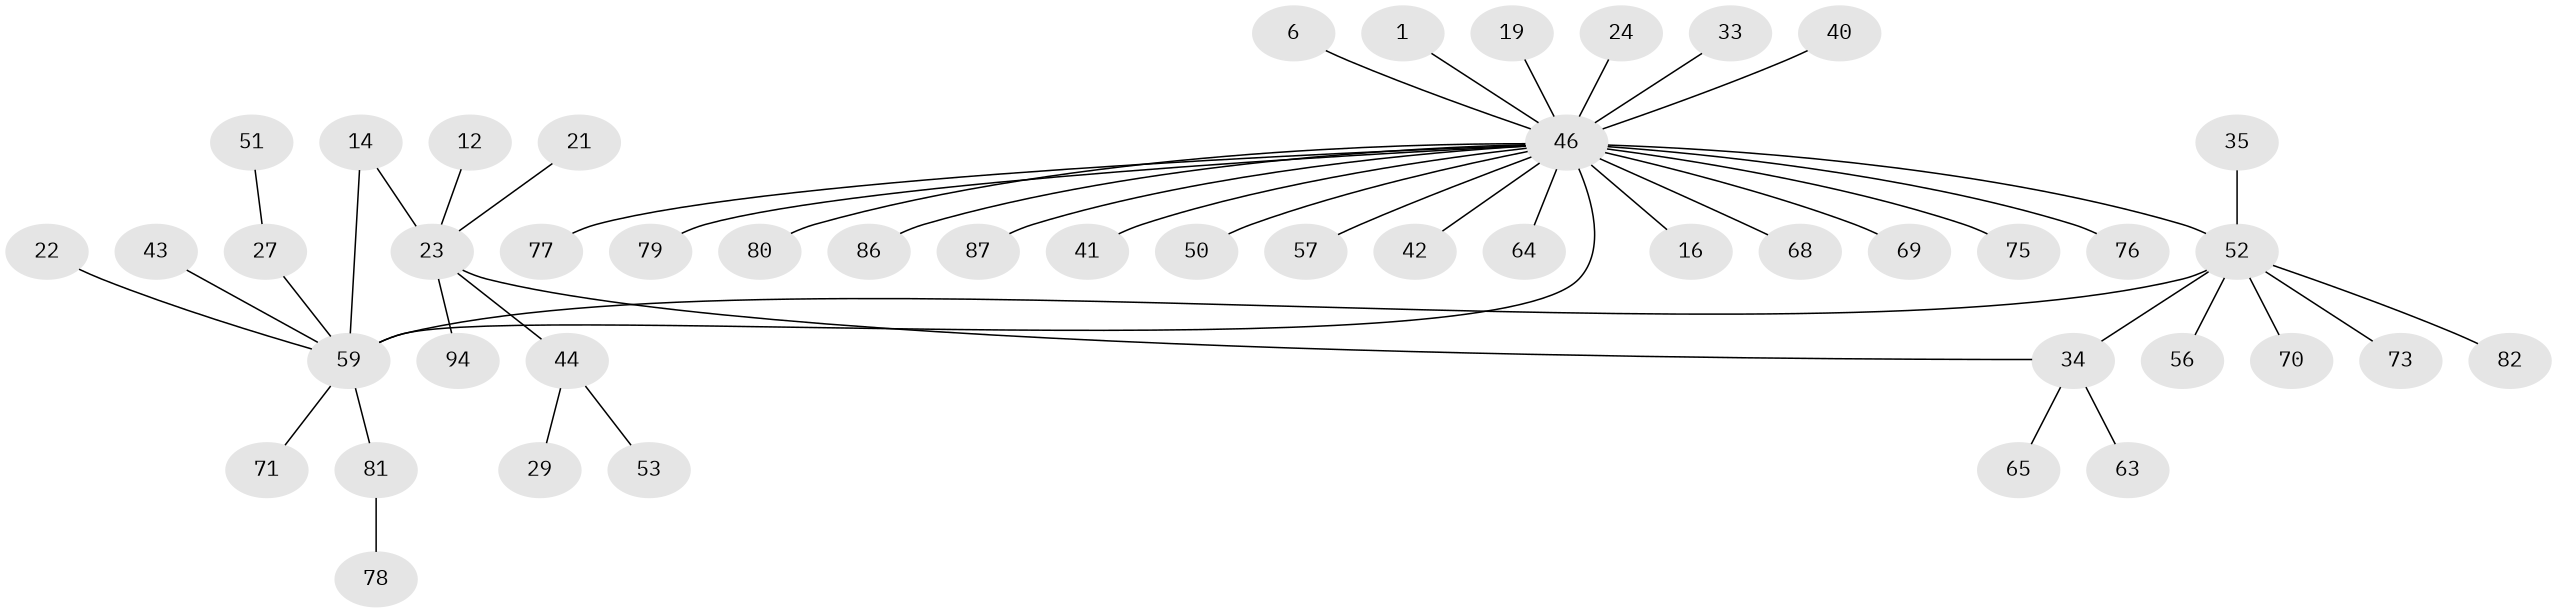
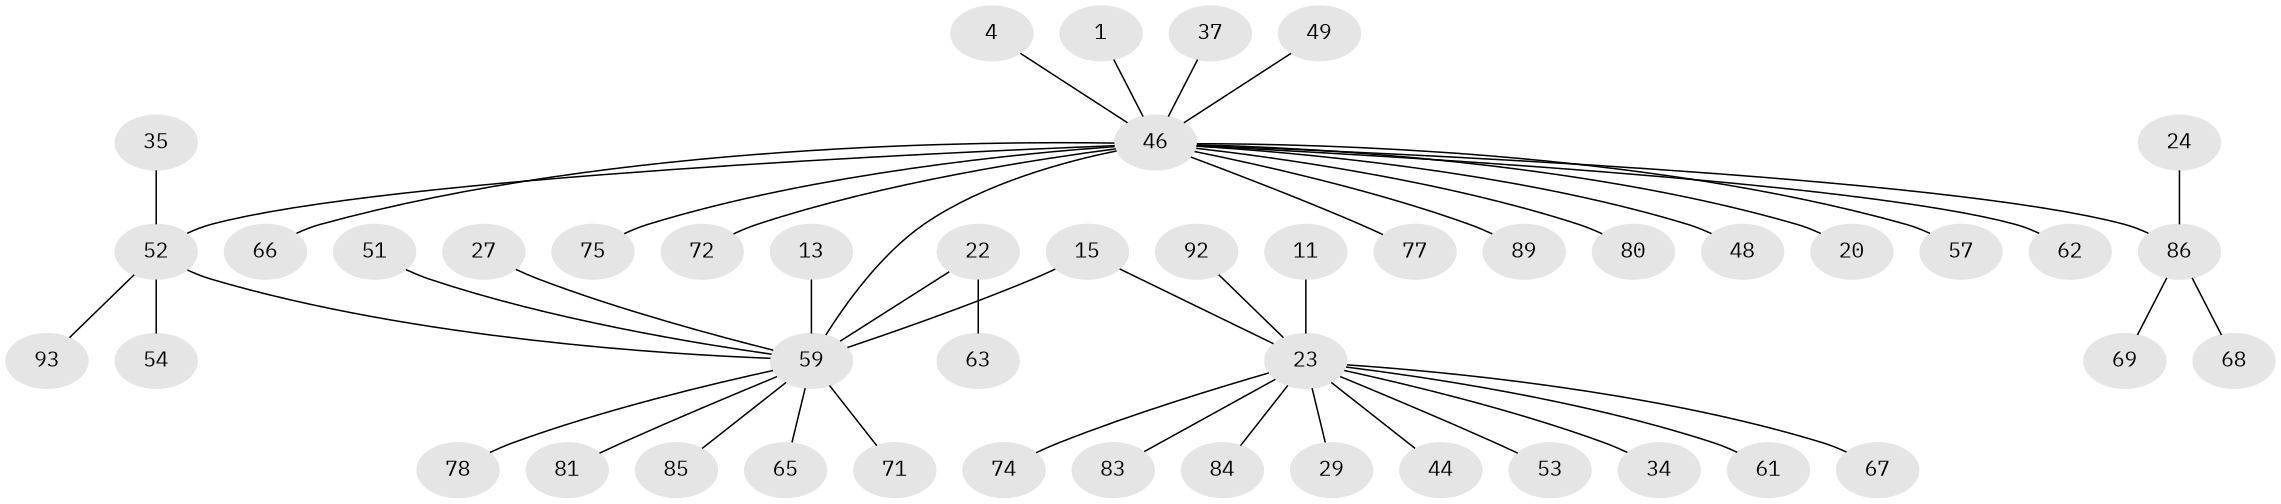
(1294, 33) -> (992, 33)
(1512, 33) -> none
(1731, 33) -> (1210, 33)
(1840, 33) -> (1320, 33)
(1594, 88) -> (2179, 197)
(361, 143) -> (1087, 252)
(470, 143) -> (1197, 252)
(579, 143) -> (1306, 252)
(1743, 188) -> (2152, 306)
(1684, 196) -> (2207, 306)
(259, 197) -> (586, 321)
(156, 252) -> (811, 252)
(651, 252) -> (1524, 252)
(978, 252) -> none
(1087, 252) -> (1743, 252)
(1197, 252) -> (1852, 252)
(1415, 252) -> (2070, 252)
(1524, 252) -> none
(1691, 252) -> (265, 252)
(2128, 252) -> (702, 252)
(2155, 306) -> none
(458, 361) -> (1222, 470)
(2182, 361) -> (156, 361)
(2292, 361) -> none
(2401, 361) -> (47, 361)
(2510, 361) -> none
(554, 416) -> (1319, 415)
(608, 416) -> (1429, 414)
(2046, 416) -> (799, 415)
(2101, 416) -> (978, 311)
none -> (676, 470)
none -> (1004, 470)
none -> (1113, 470)
none -> (1768, 470)
none -> (1878, 470)
(376, 525) -> (630, 406)
